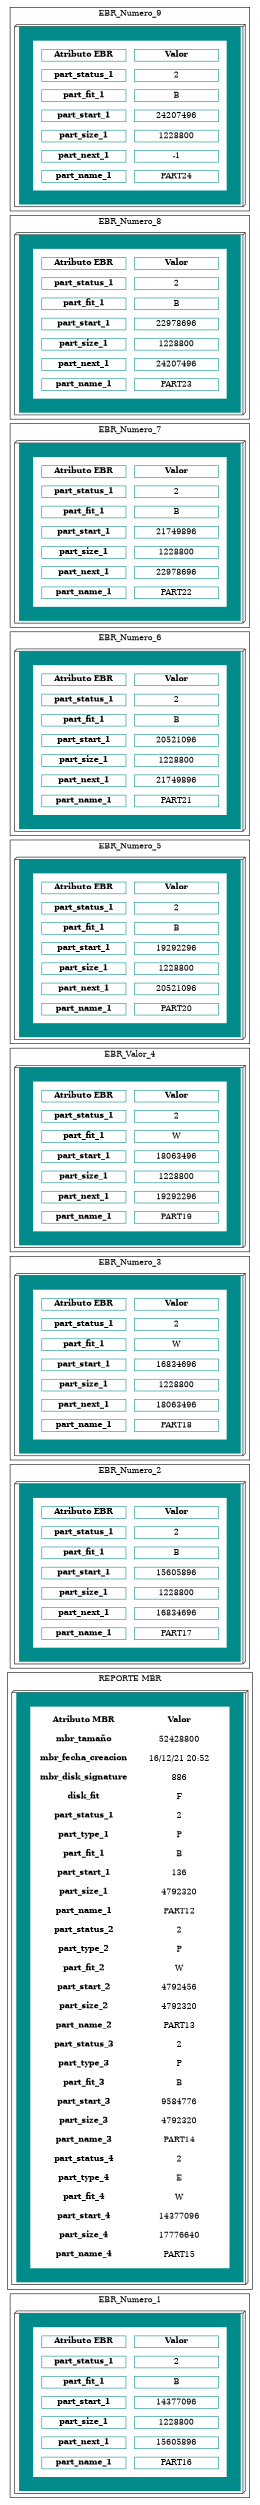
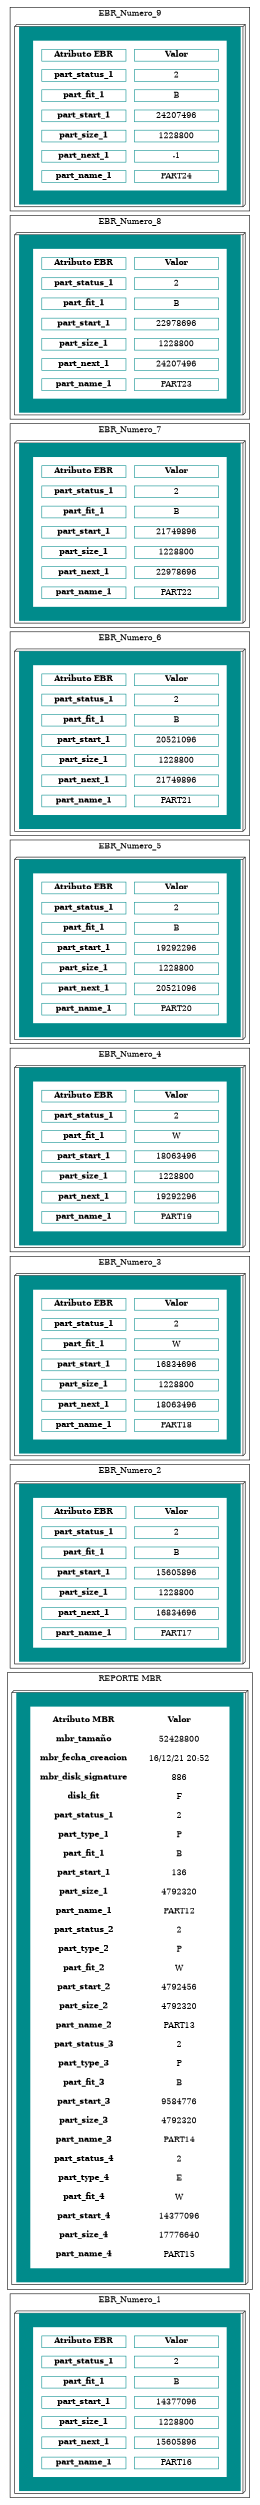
(130, 1055) -> (130, 1055)
